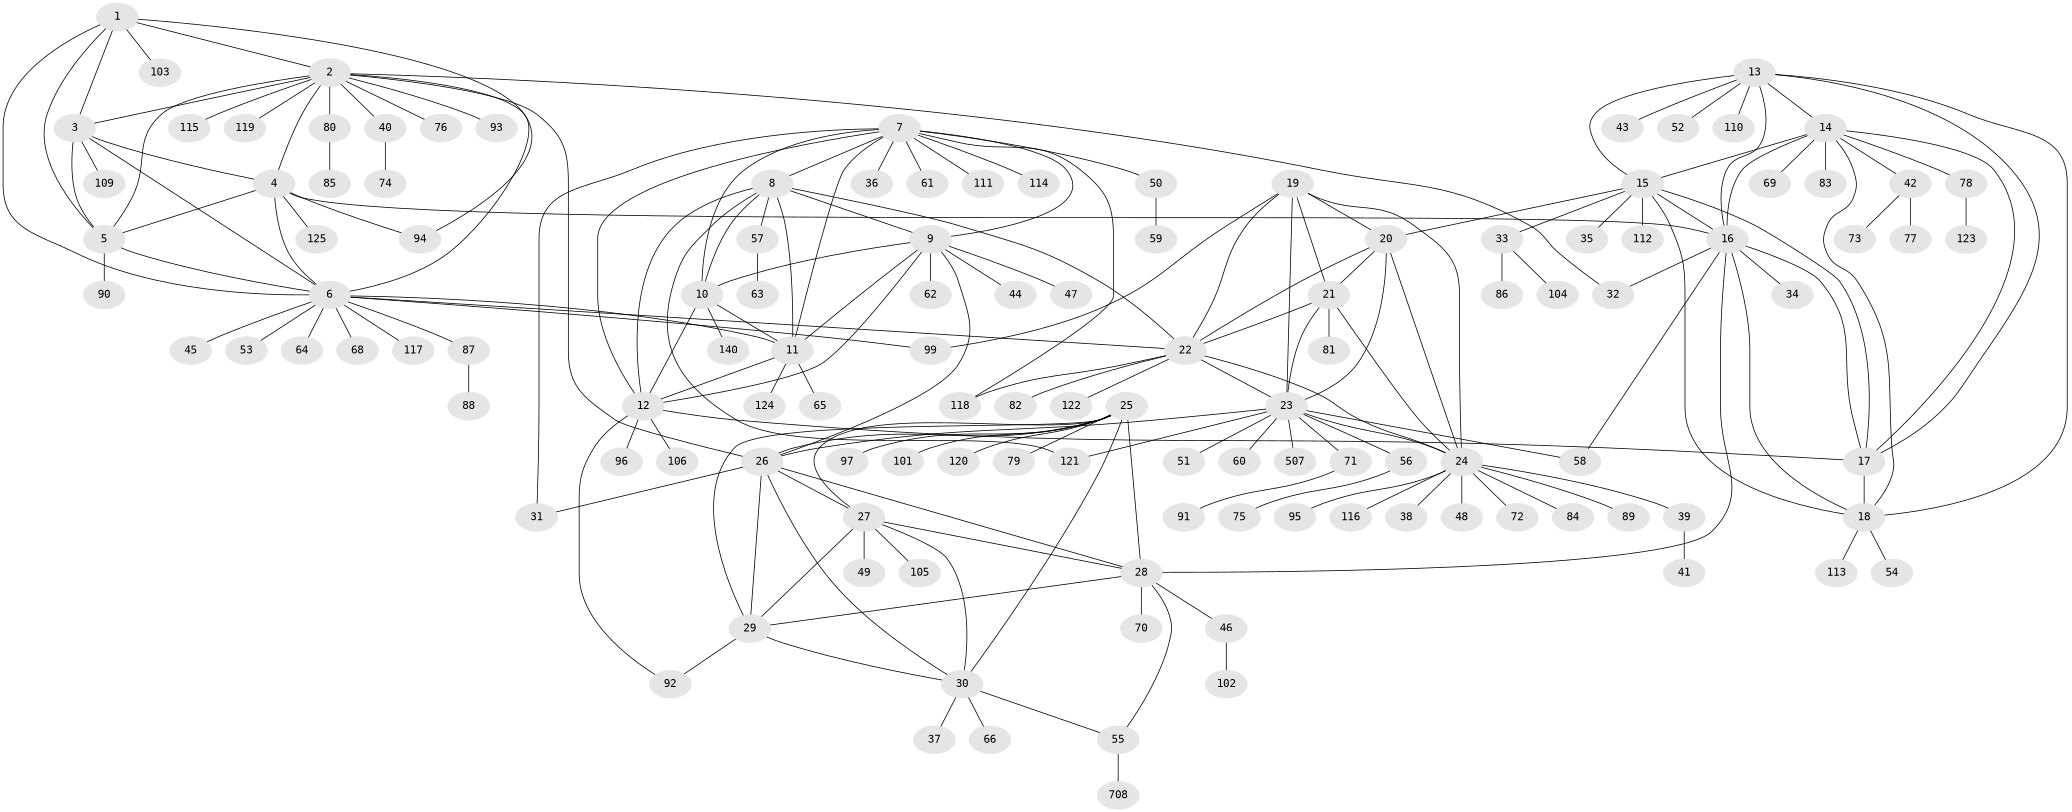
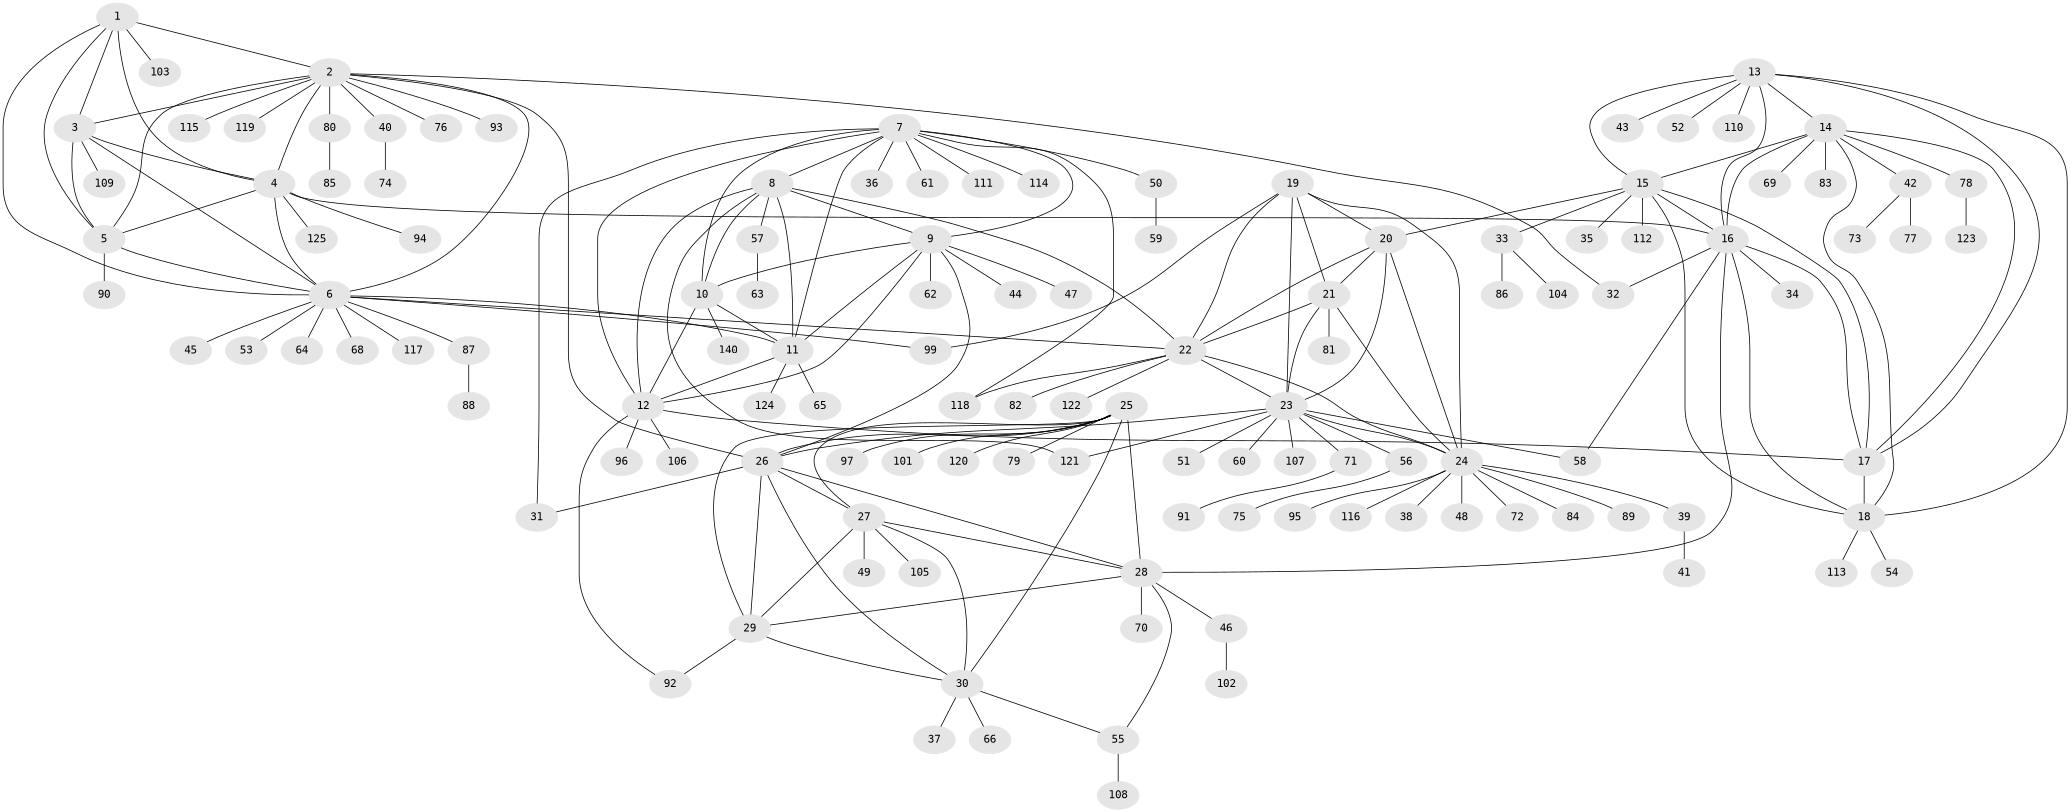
(417, 62) -> (154, 135)
(1295, 462) -> (1295, 462)
(1118, 795) -> (1118, 795)
